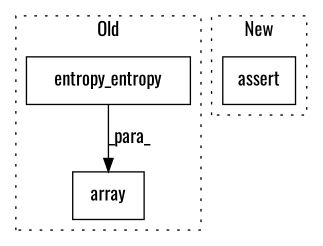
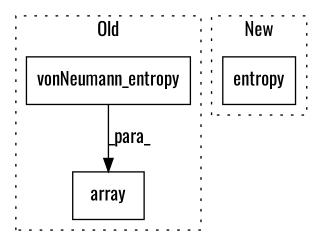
(108, 81) -> (108, 81)
(259, 81) -> (259, 81)
